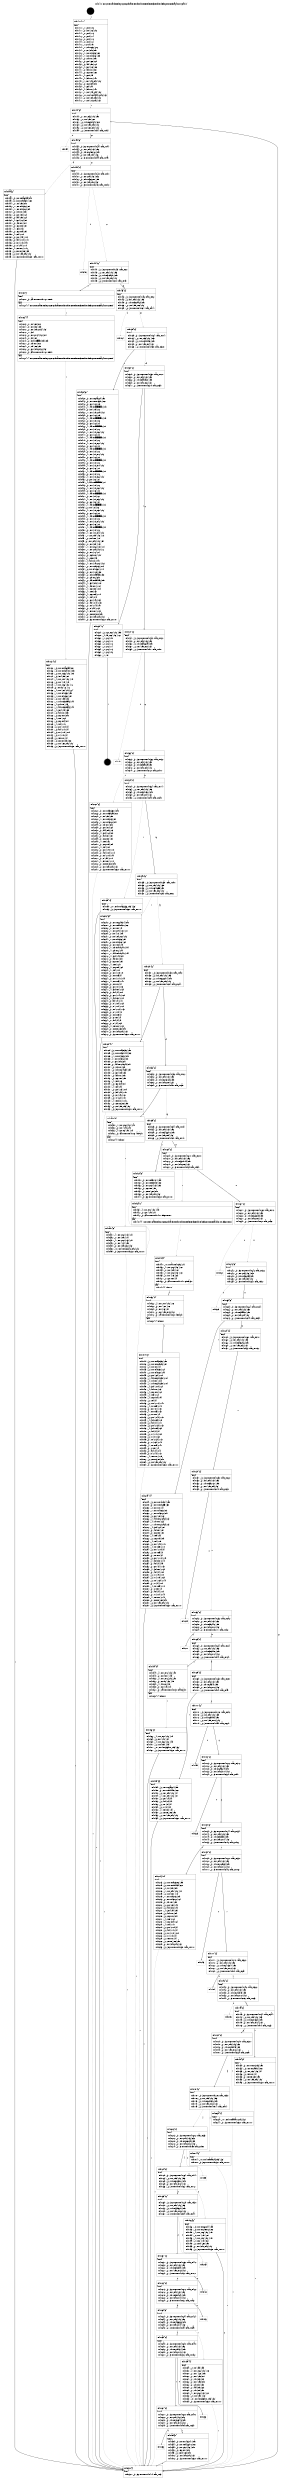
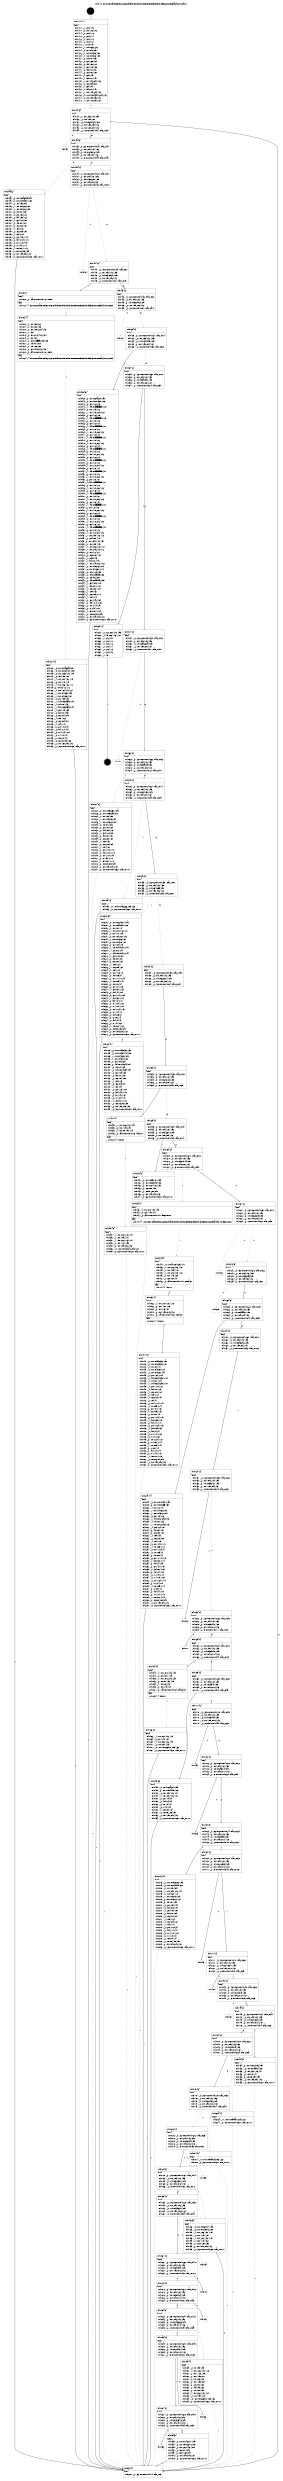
(151, 1014) -> (122, 1039)
